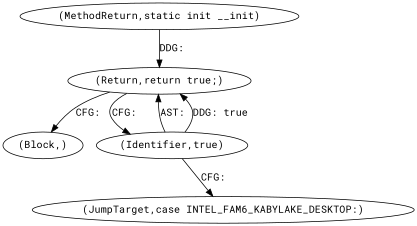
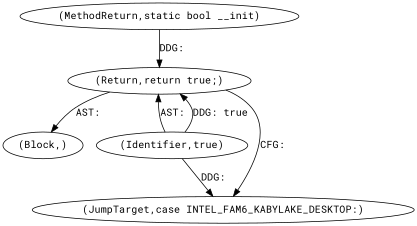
(159, 16) -> (159, 16)
(110, 111) -> (260, 135)
(91, 113) -> (91, 113)
(217, 178) -> (217, 178)
